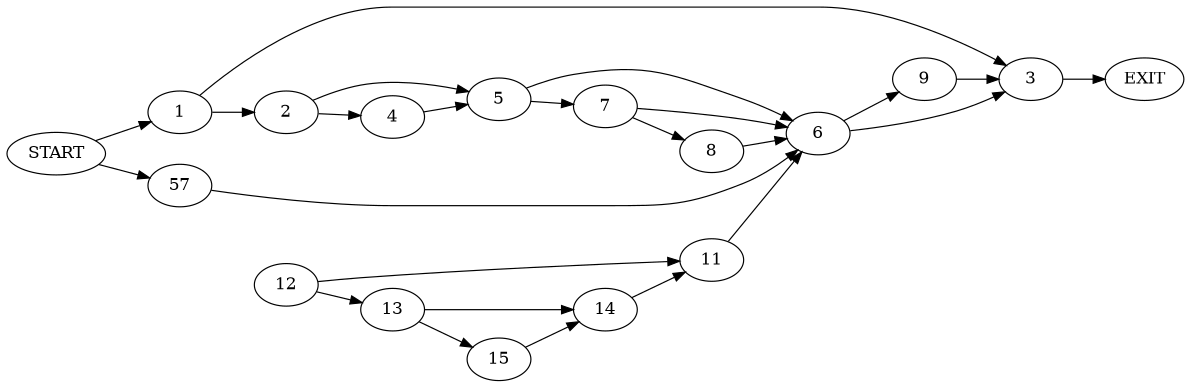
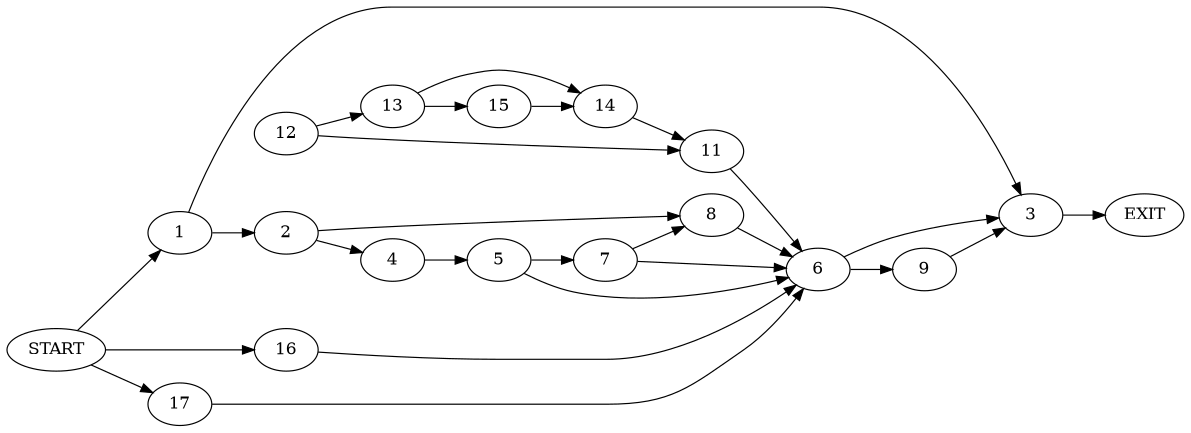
(384, 83) -> (493, 222)
(180, 186) -> (180, 404)
none -> (286, 350)
